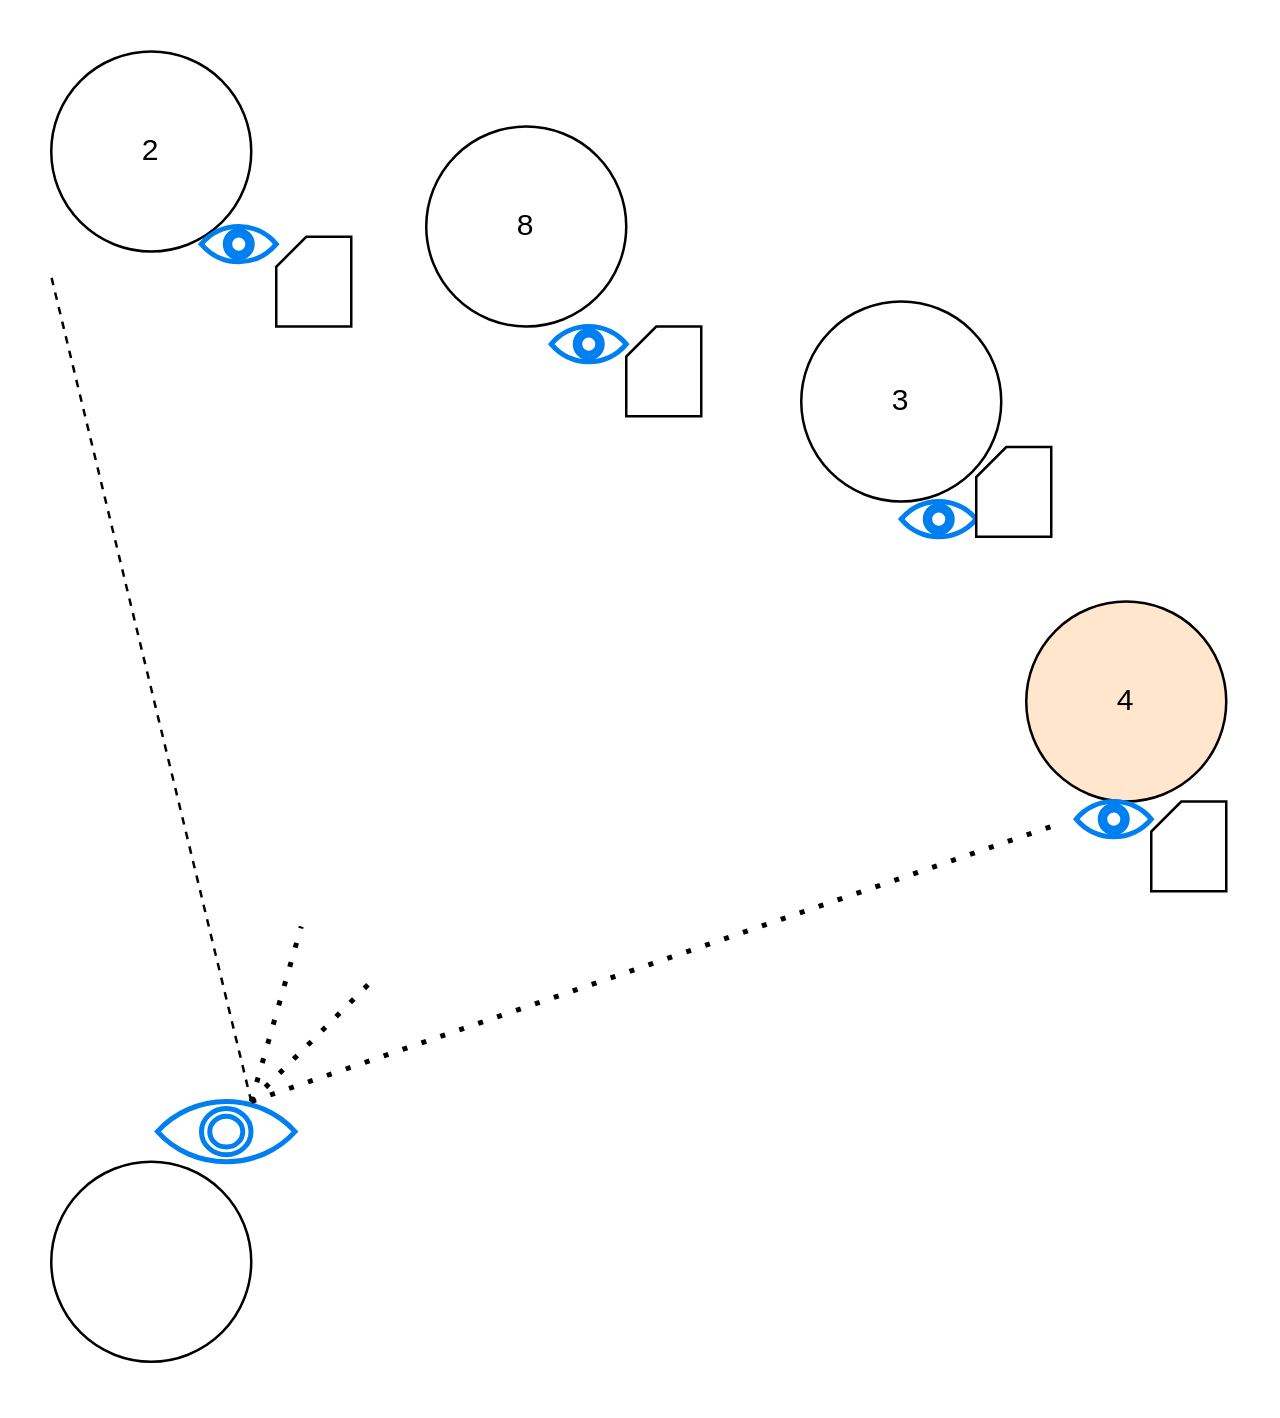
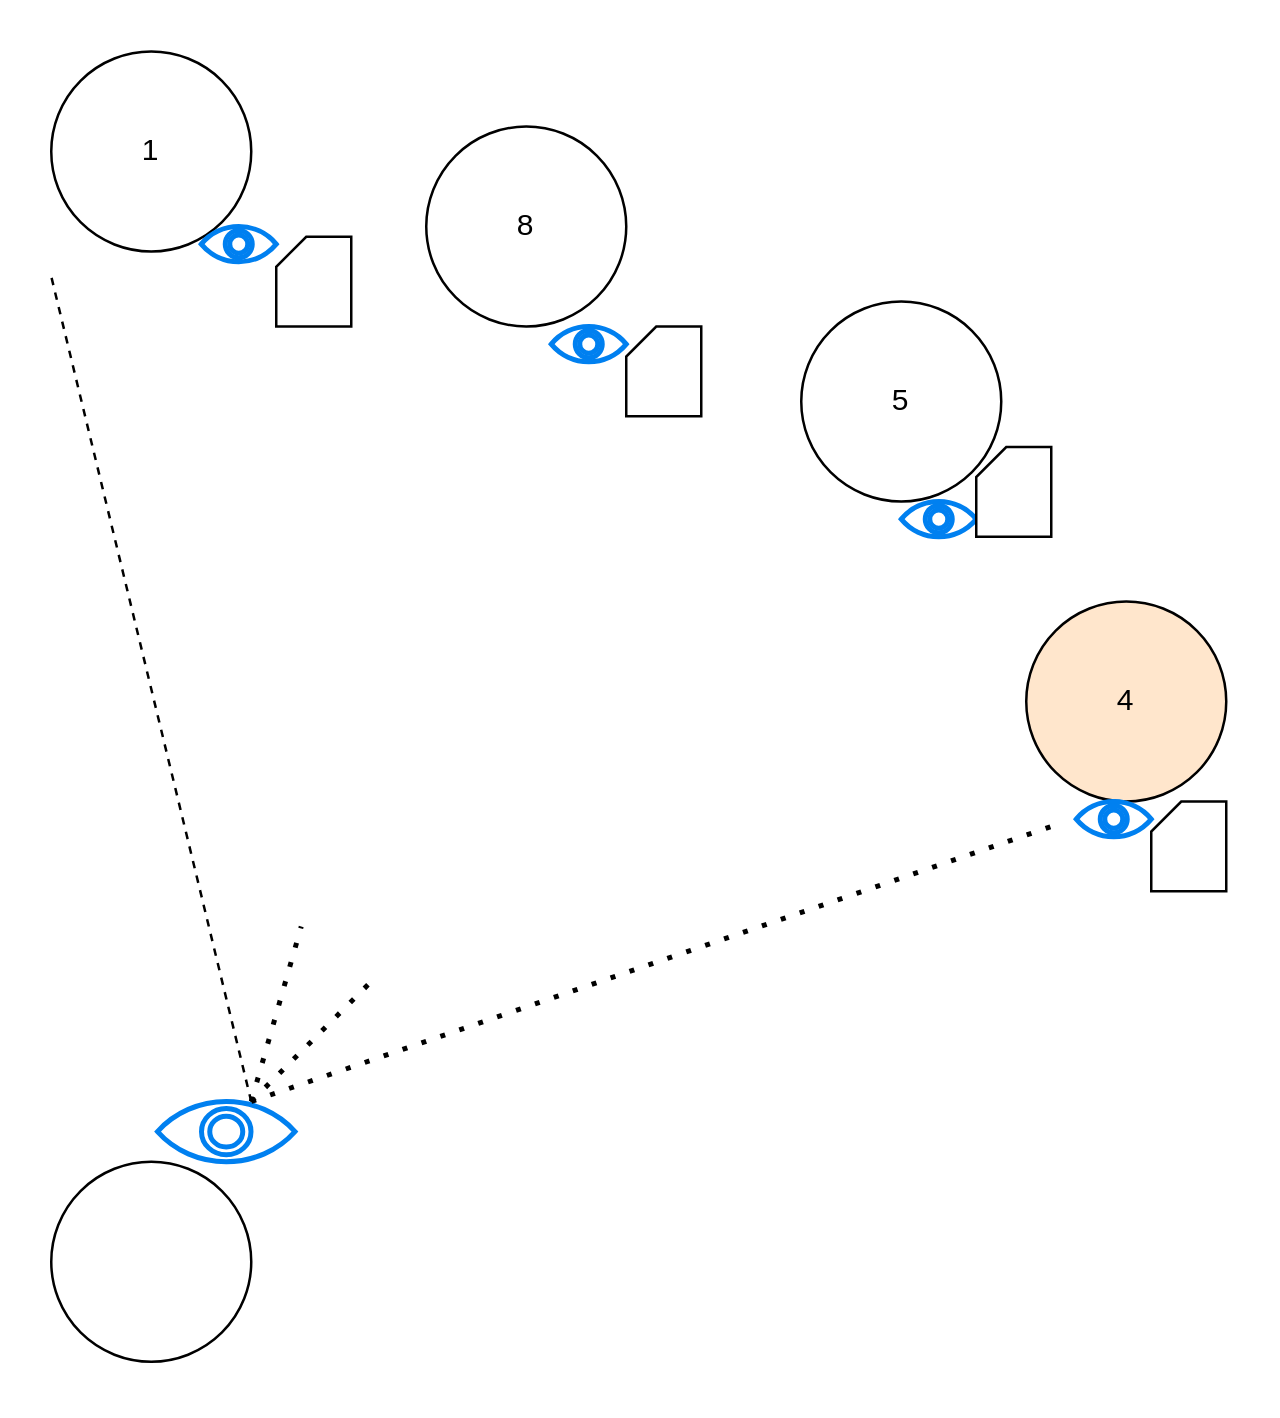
(151, 151) -> (151, 151)
(901, 401) -> (901, 401)
